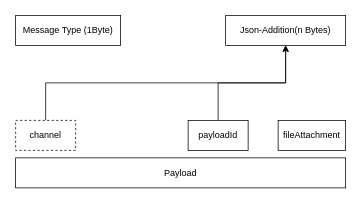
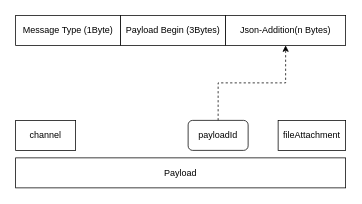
none -> (173, 30)
(111, 83) -> none
(218, 102) -> (218, 102)
(45, 135) -> (45, 135)
(218, 135) -> (218, 135)
